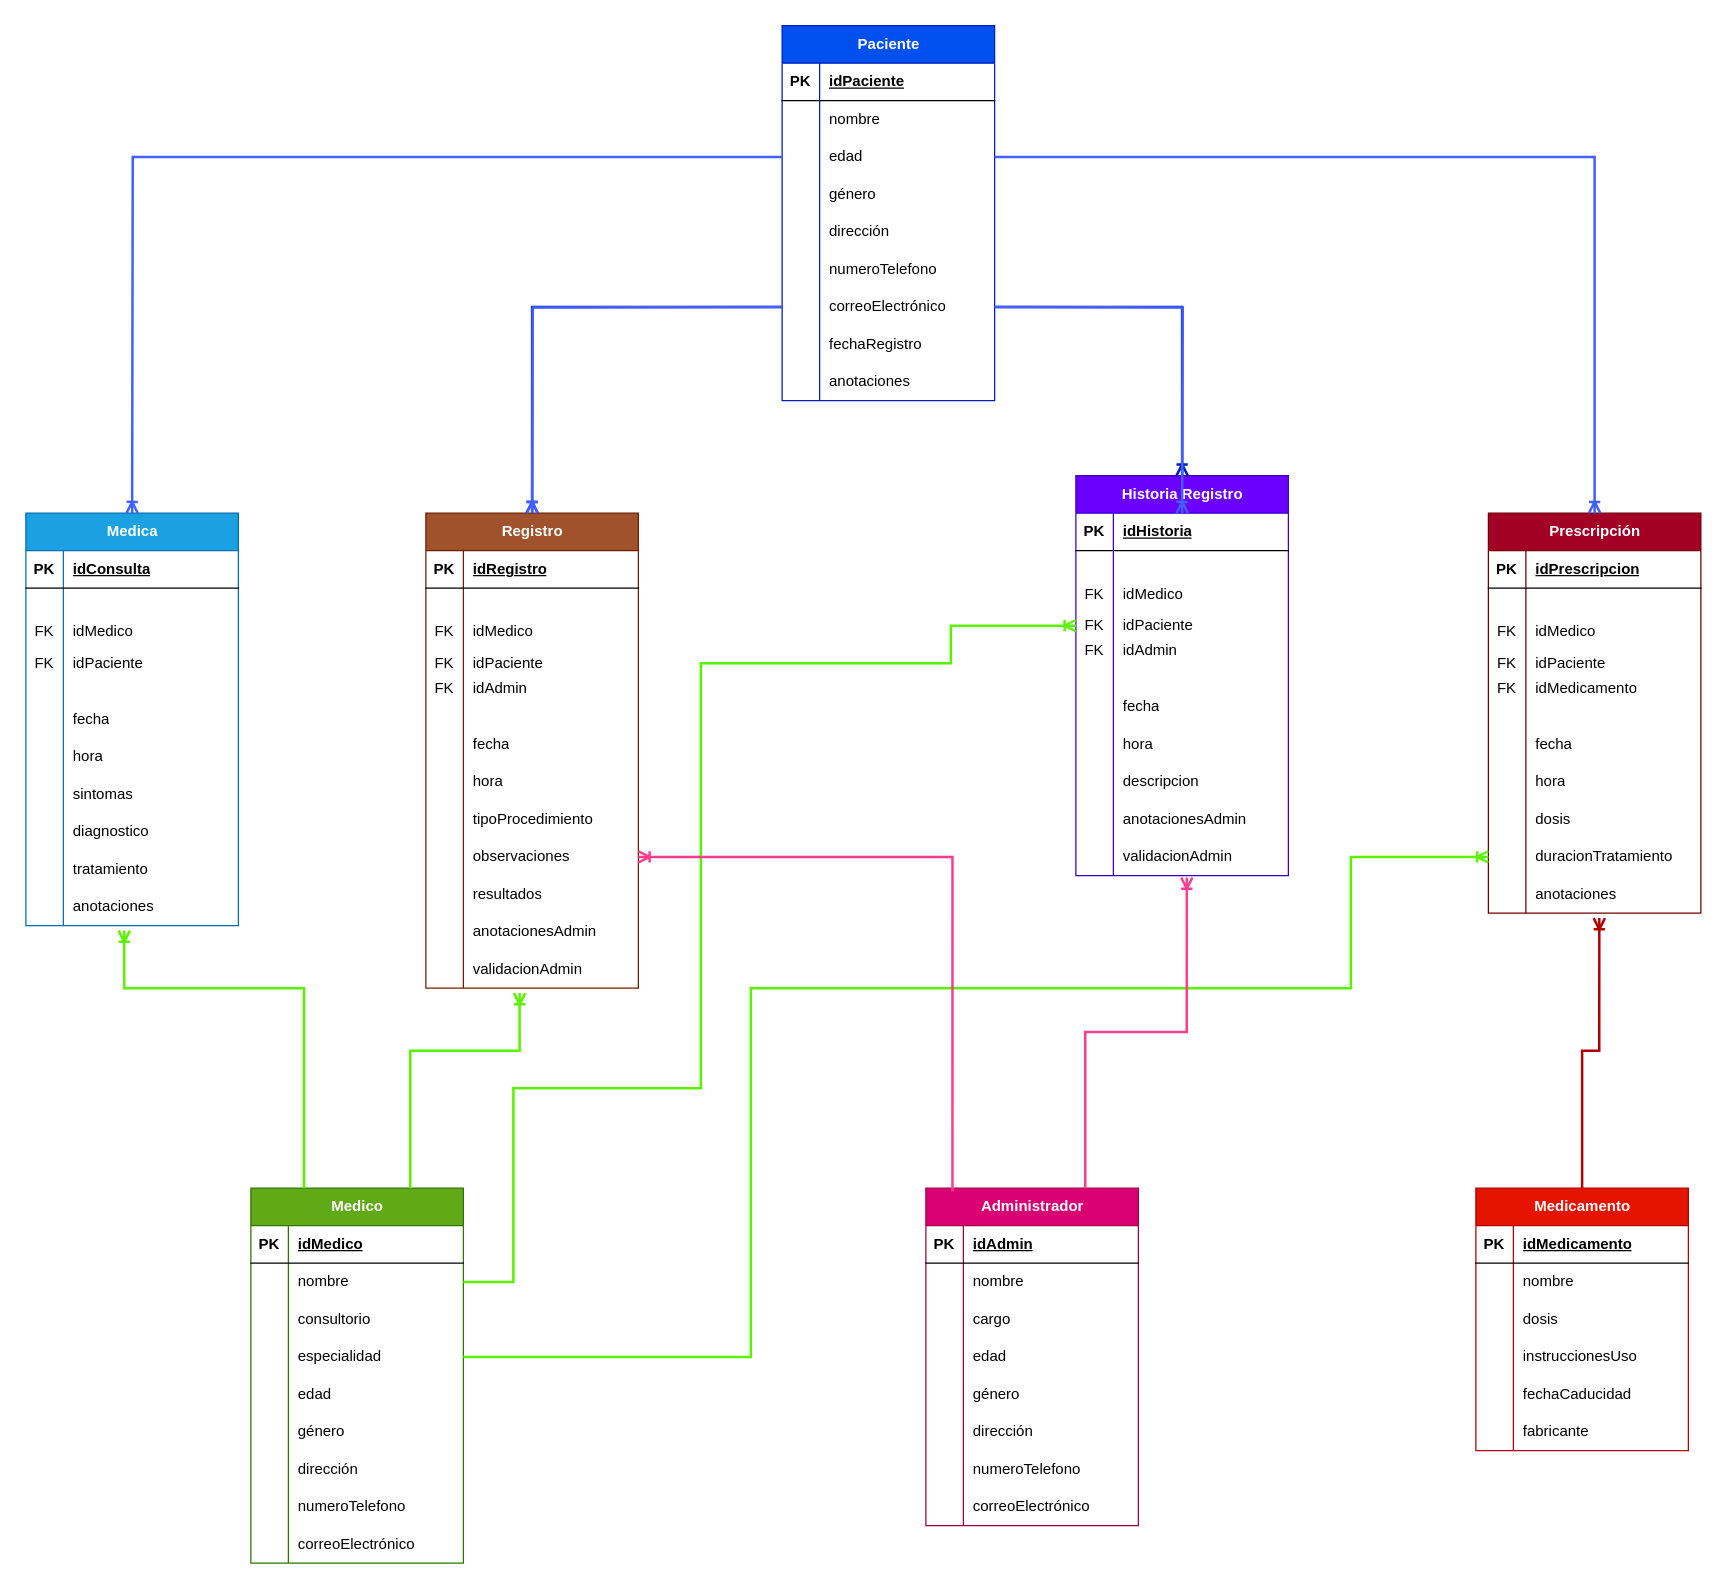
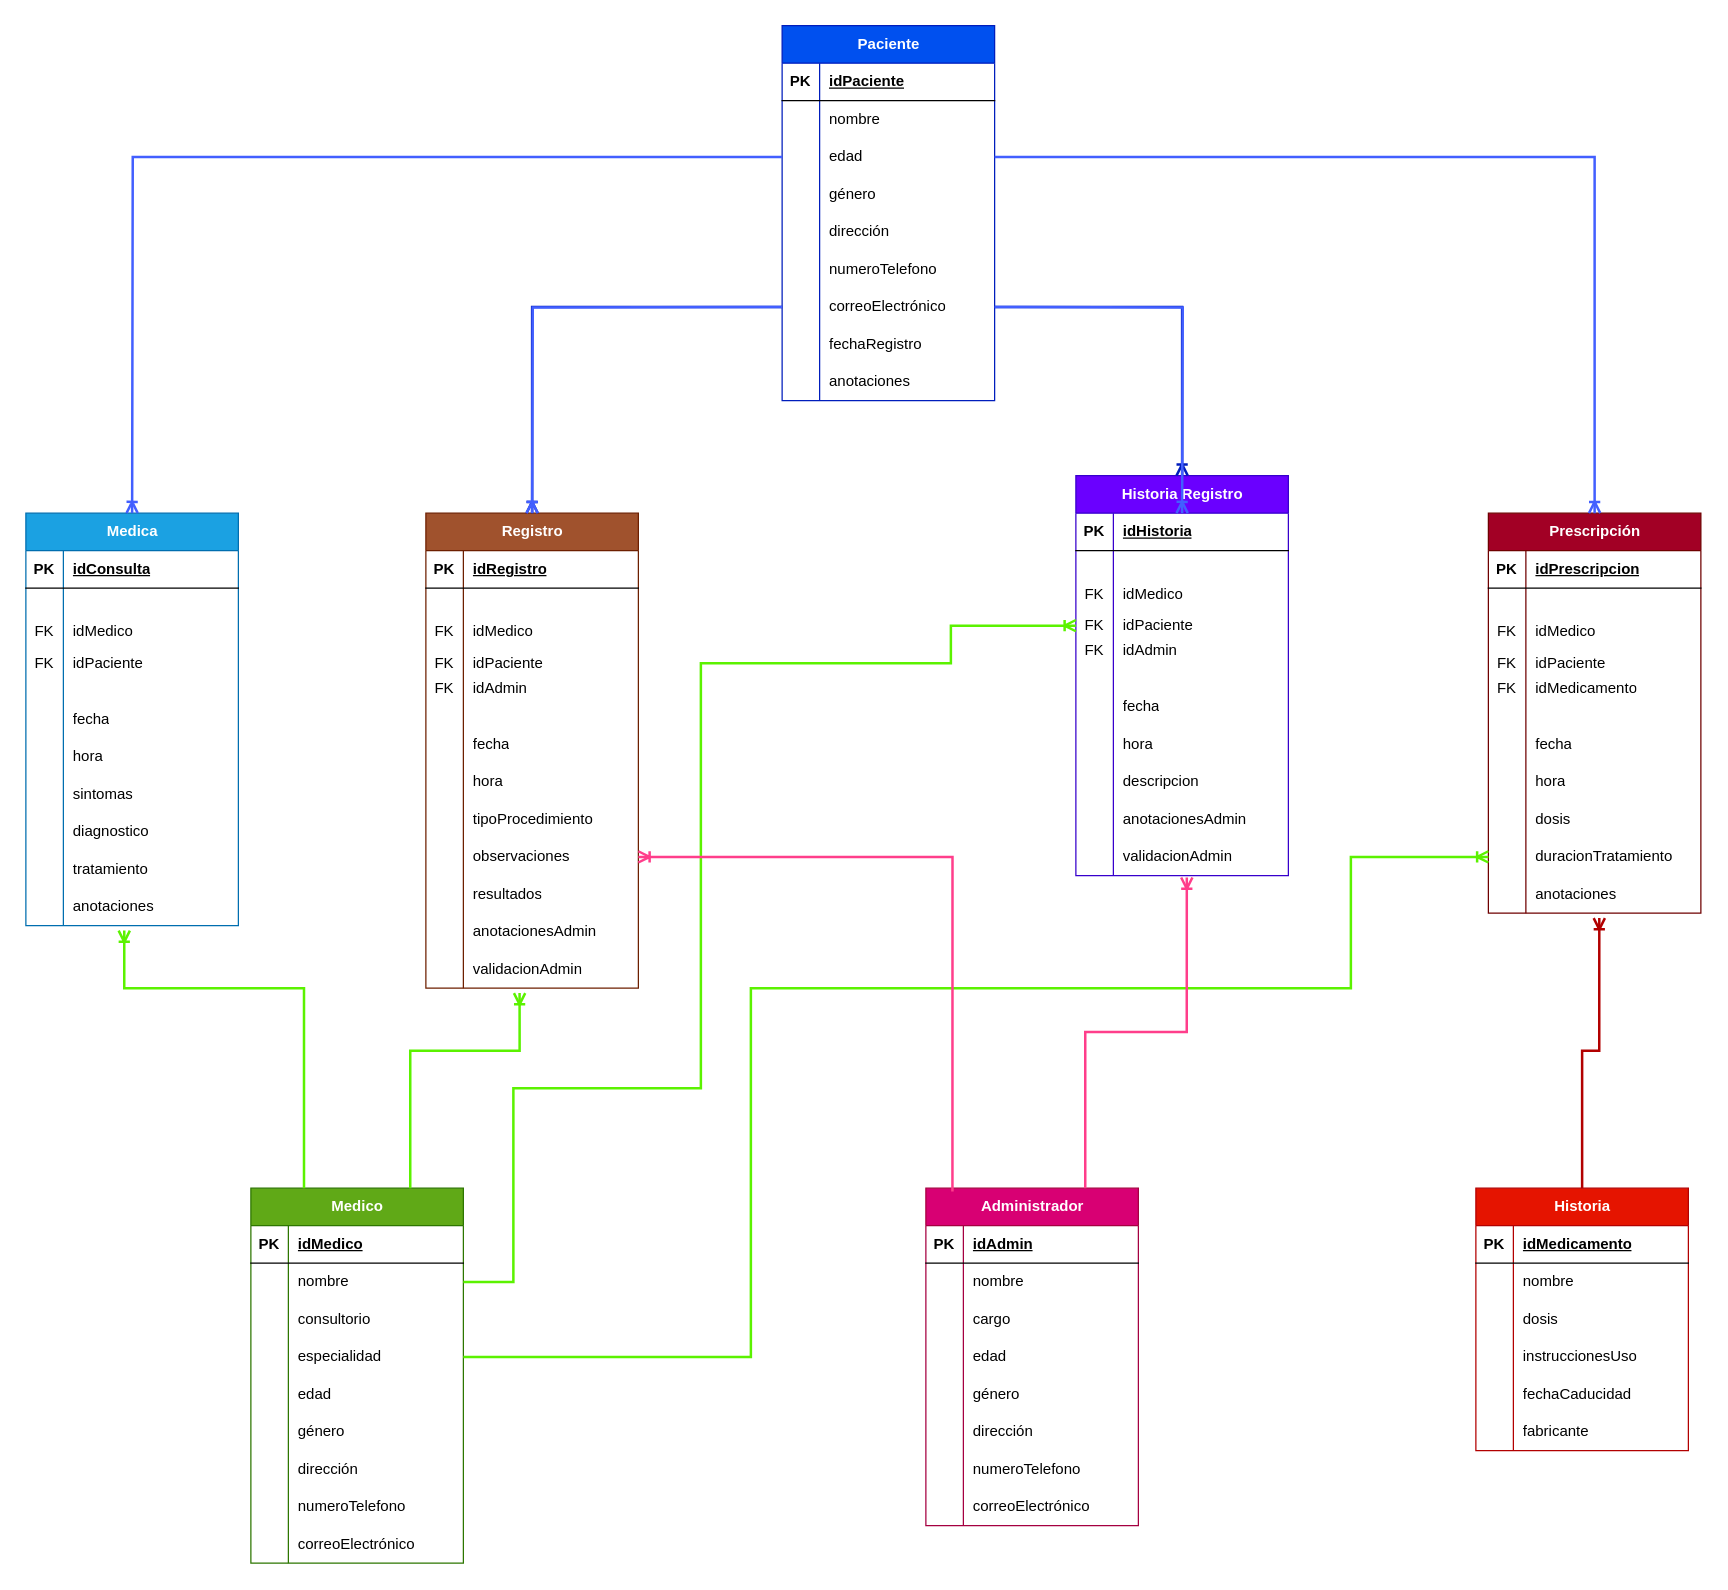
(1583, 1207) -> (1583, 1207)
